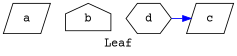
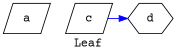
(88, 18) -> none
(177, 18) -> (113, 18)
